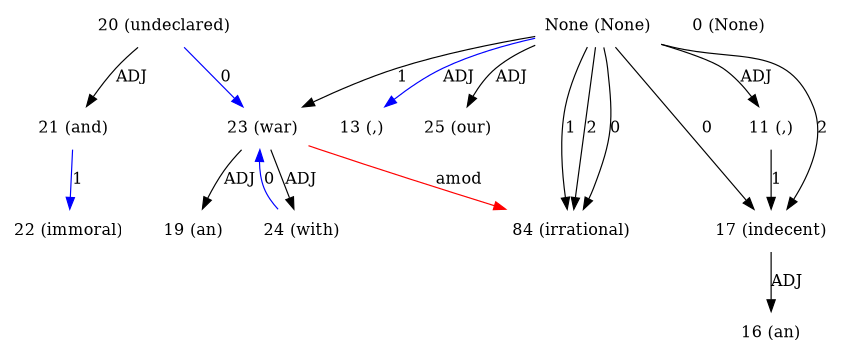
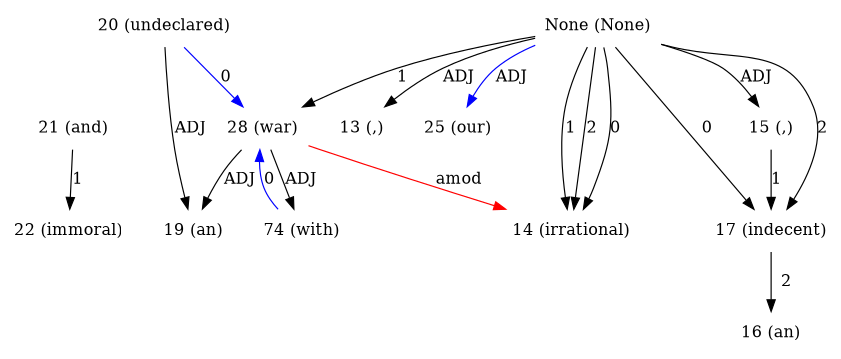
(729, 26) -> none
(461, 61) -> (461, 61)
(500, 65) -> (500, 65)
(114, 70) -> (171, 123)
(263, 128) -> (263, 128)
(771, 128) -> (771, 128)
(71, 173) -> (71, 173)
(302, 231) -> (302, 231)
(571, 231) -> (571, 231)
(787, 282) -> (787, 282)
